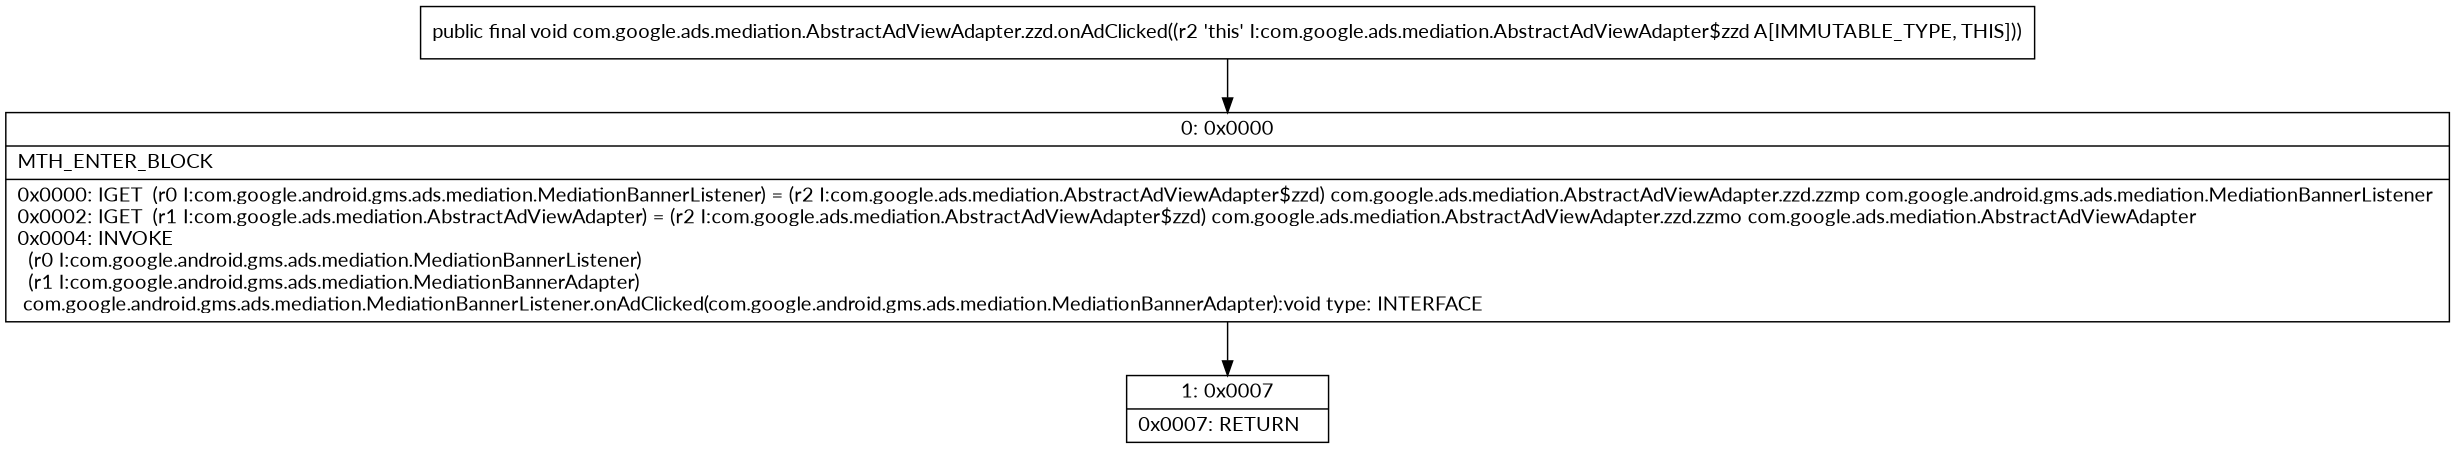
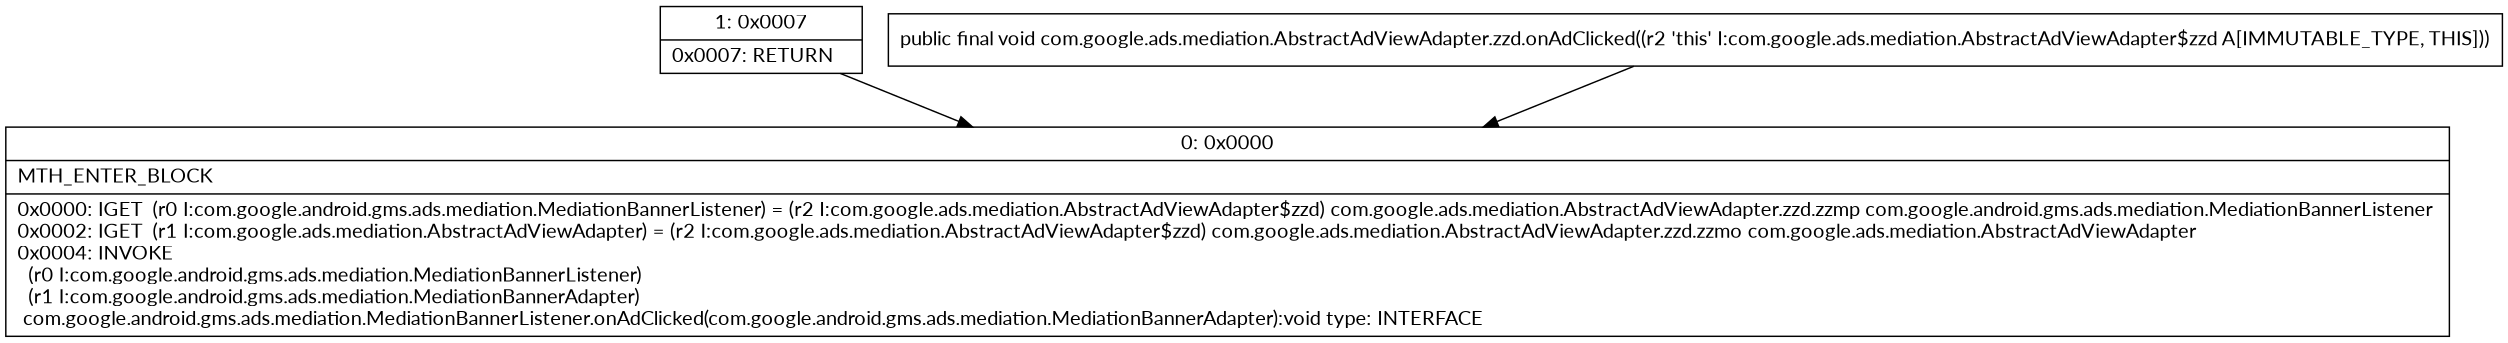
(1228, 341) -> (900, 97)
